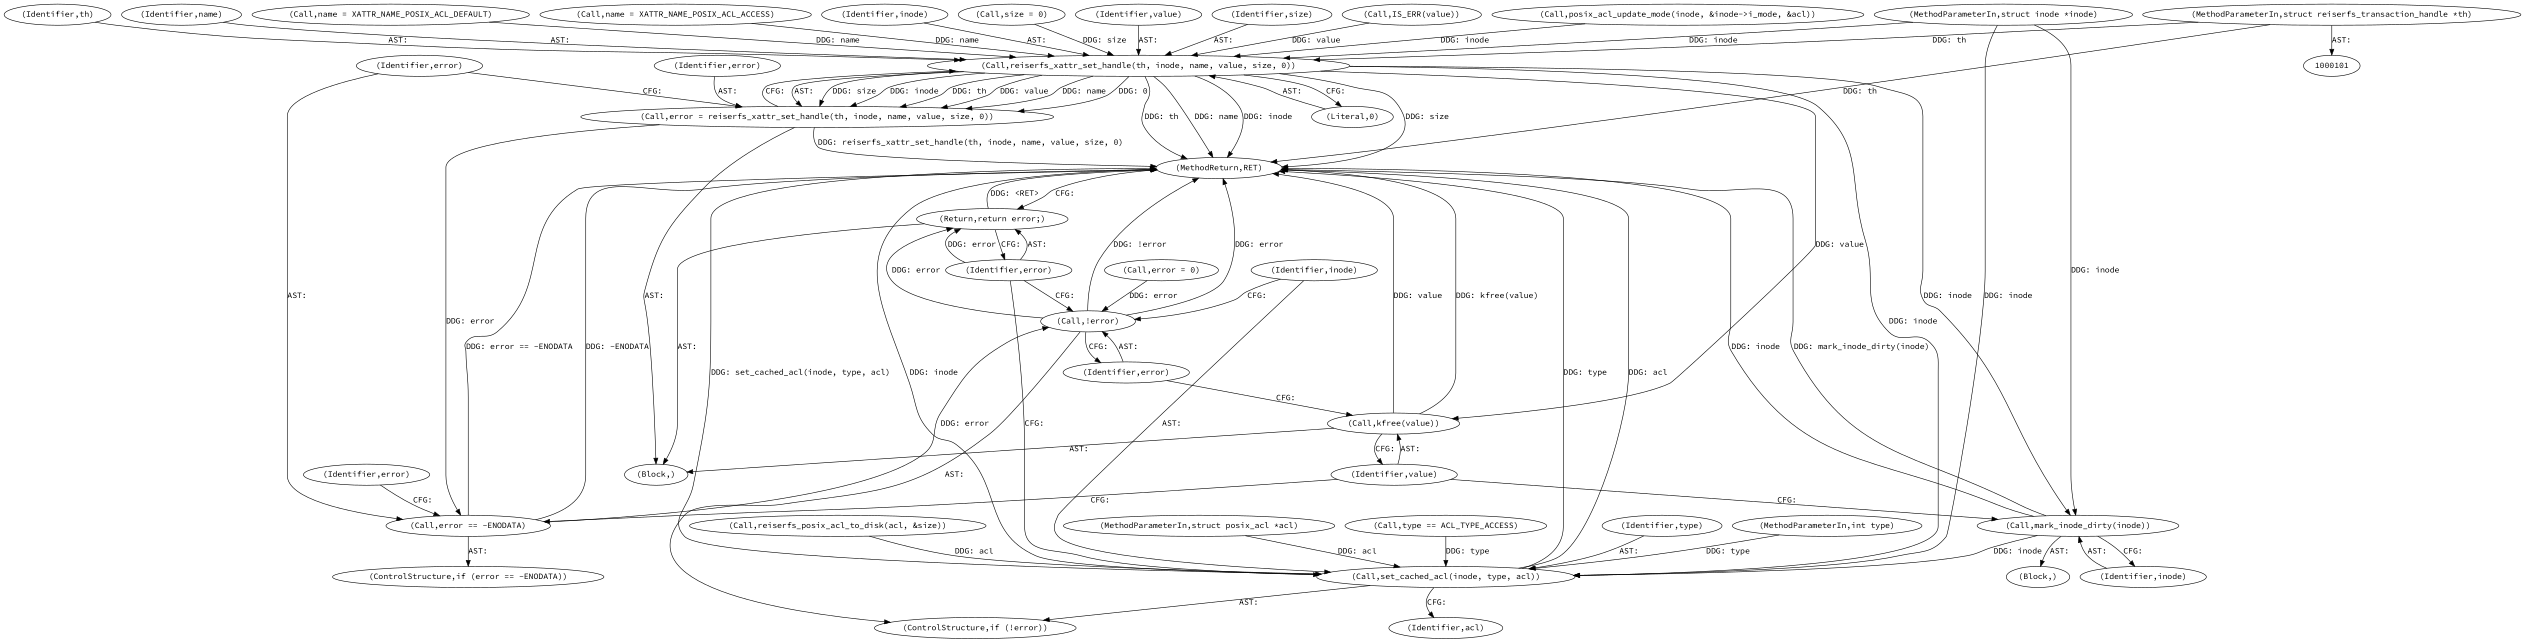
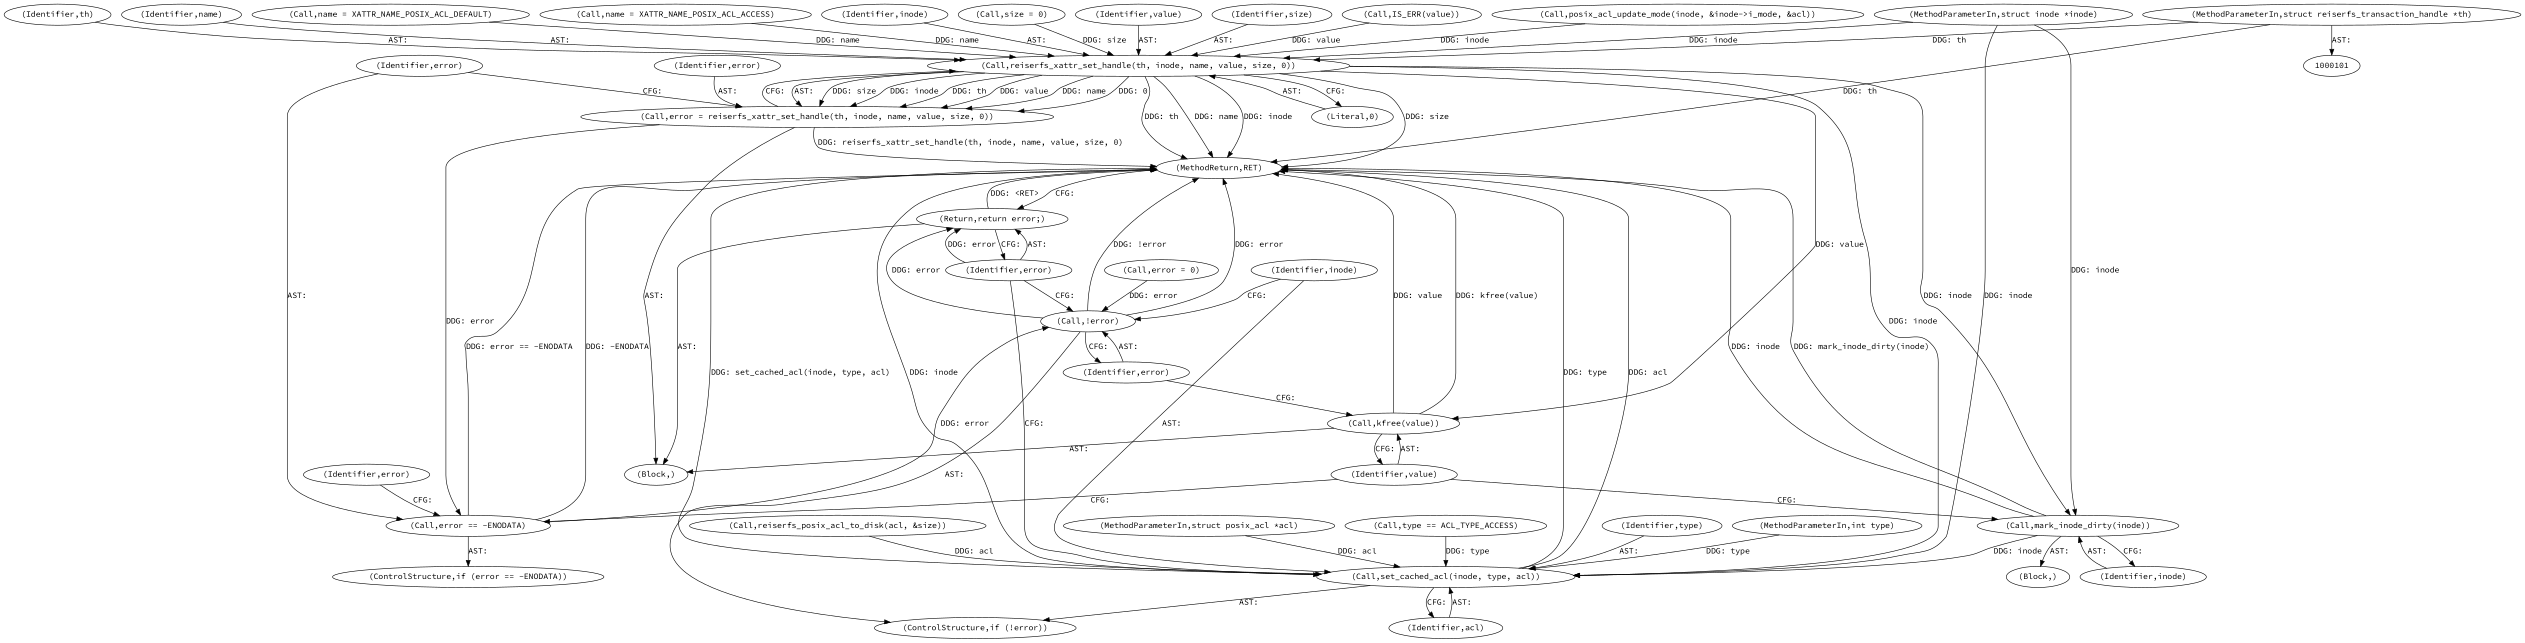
none -> (1452, 605)
